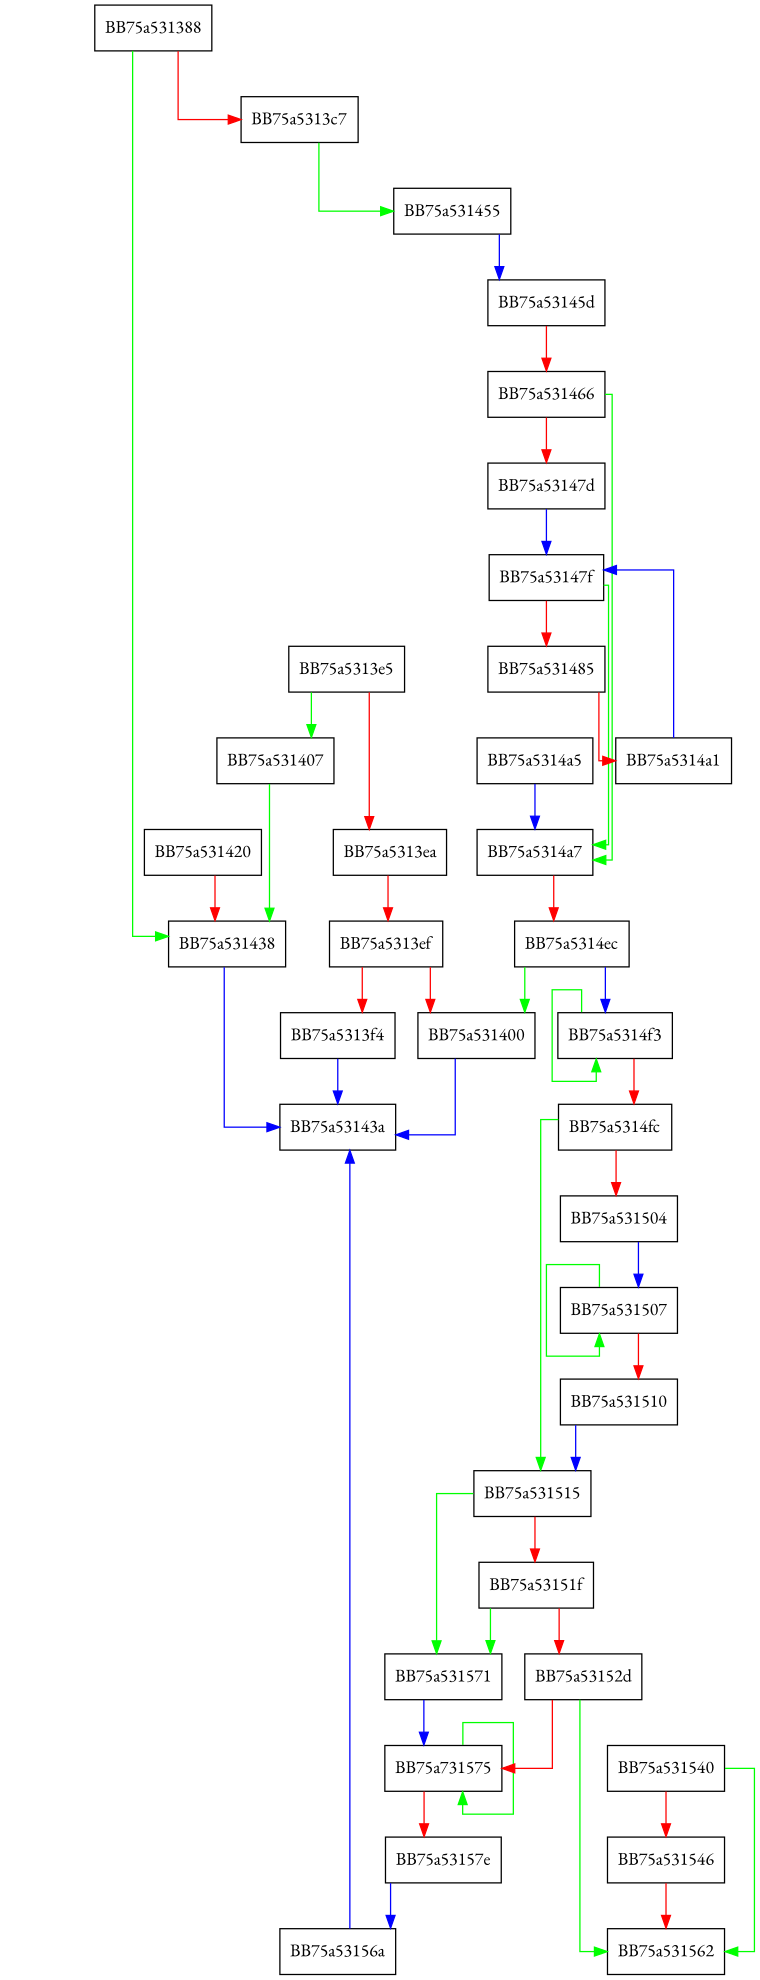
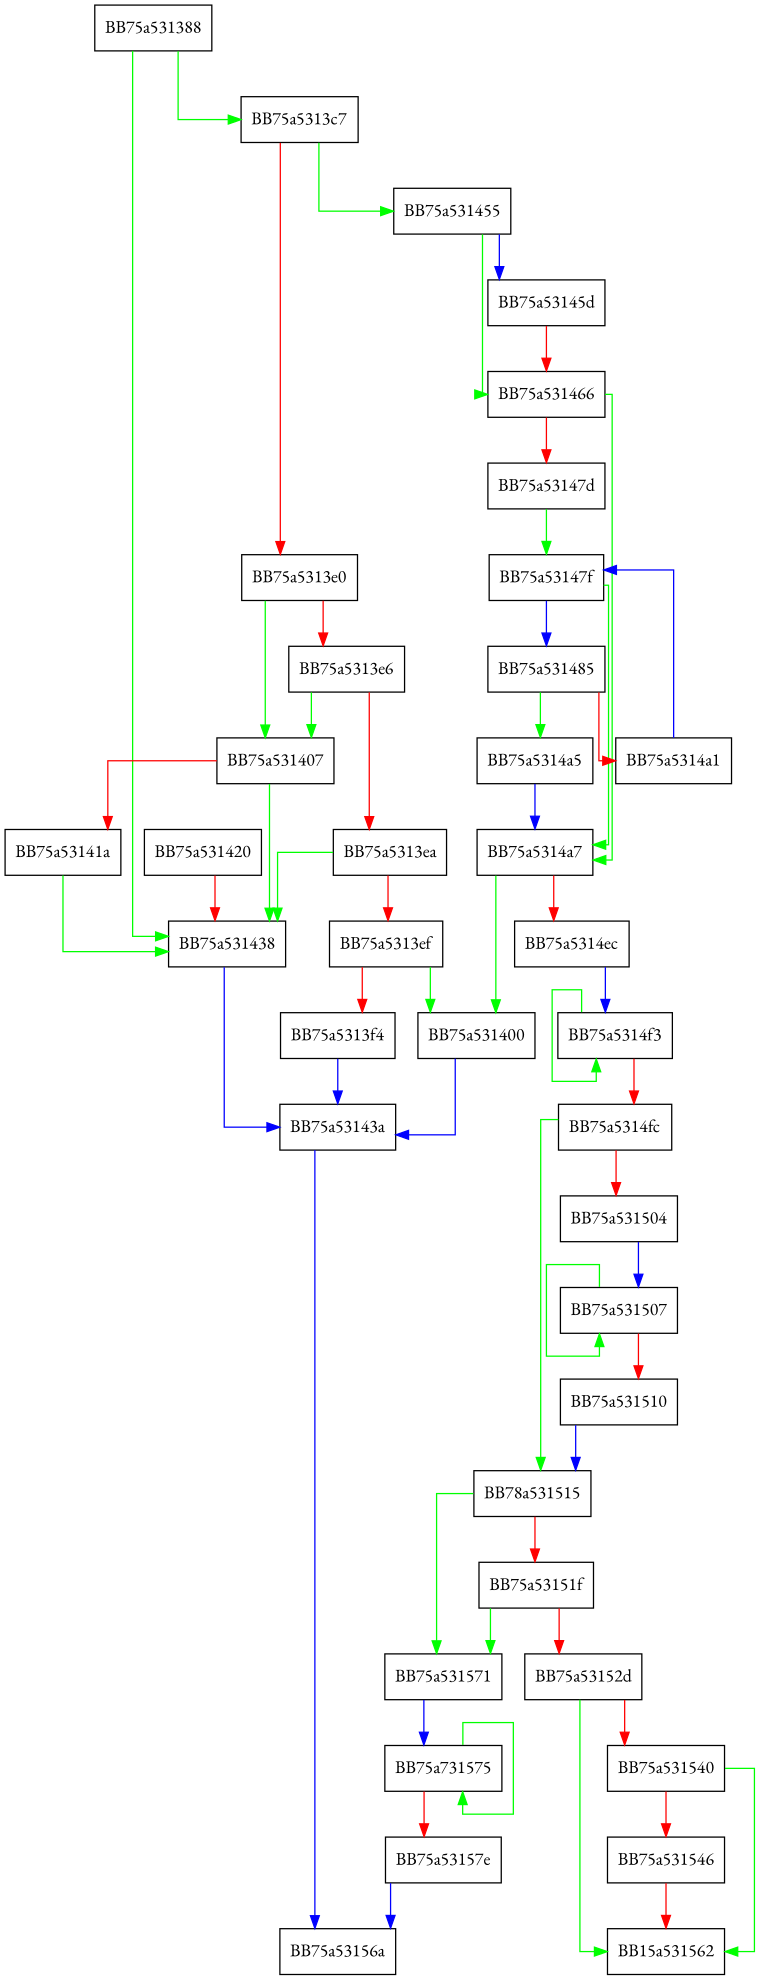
(178, 110) -> (178, 110)
none -> (482, 315)
(546, 525) -> (546, 525)
none -> (300, 578)
(546, 617) -> (546, 617)
(347, 669) -> (347, 669)
none -> (540, 708)
none -> (63, 852)
none -> (278, 853)
(430, 983) -> (430, 983)
(525, 983) -> (496, 938)
(532, 1494) -> (532, 1494)
(350, 1546) -> (315, 1533)
(552, 1753) -> (625, 1716)
(666, 1952) -> (666, 1952)
